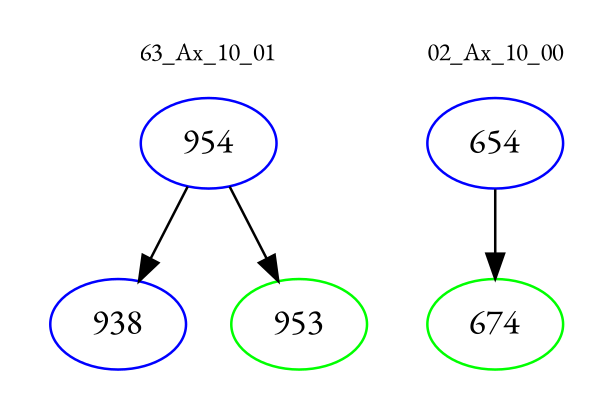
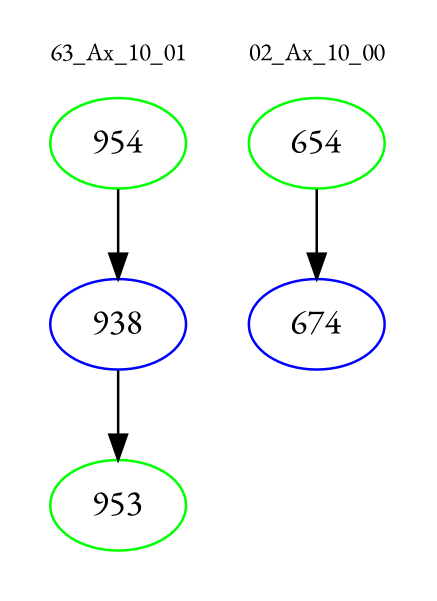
(209, 143) -> (118, 143)
(495, 143) -> (317, 143)
(248, 223) -> (118, 402)
(495, 324) -> (317, 324)
